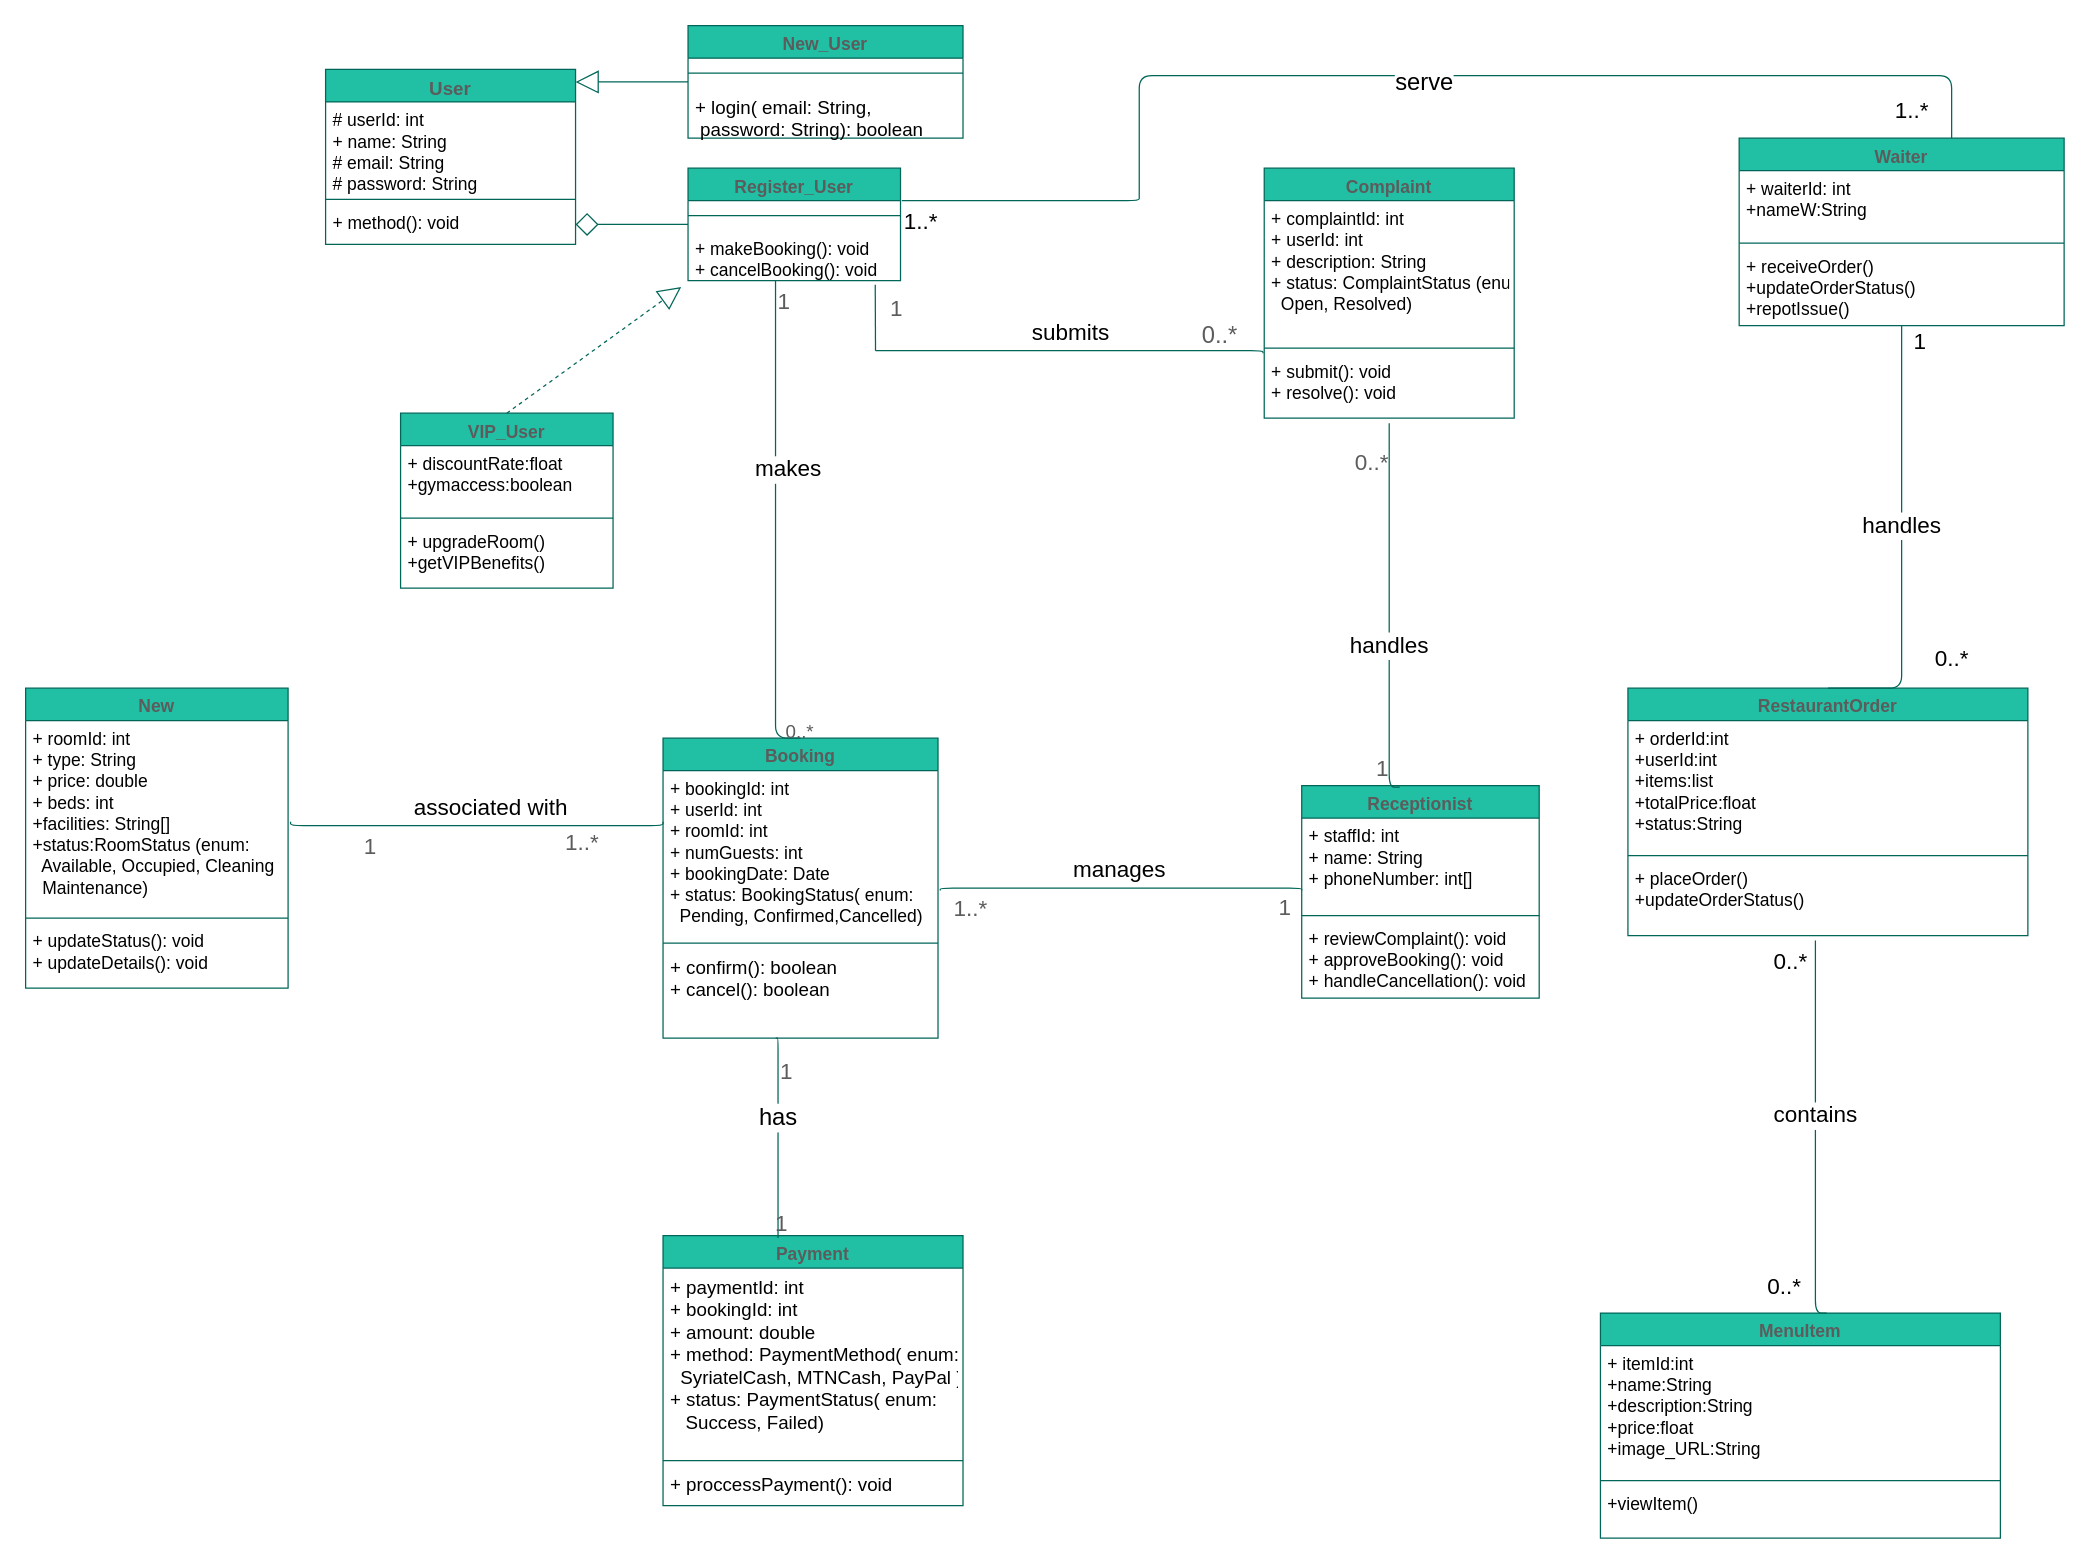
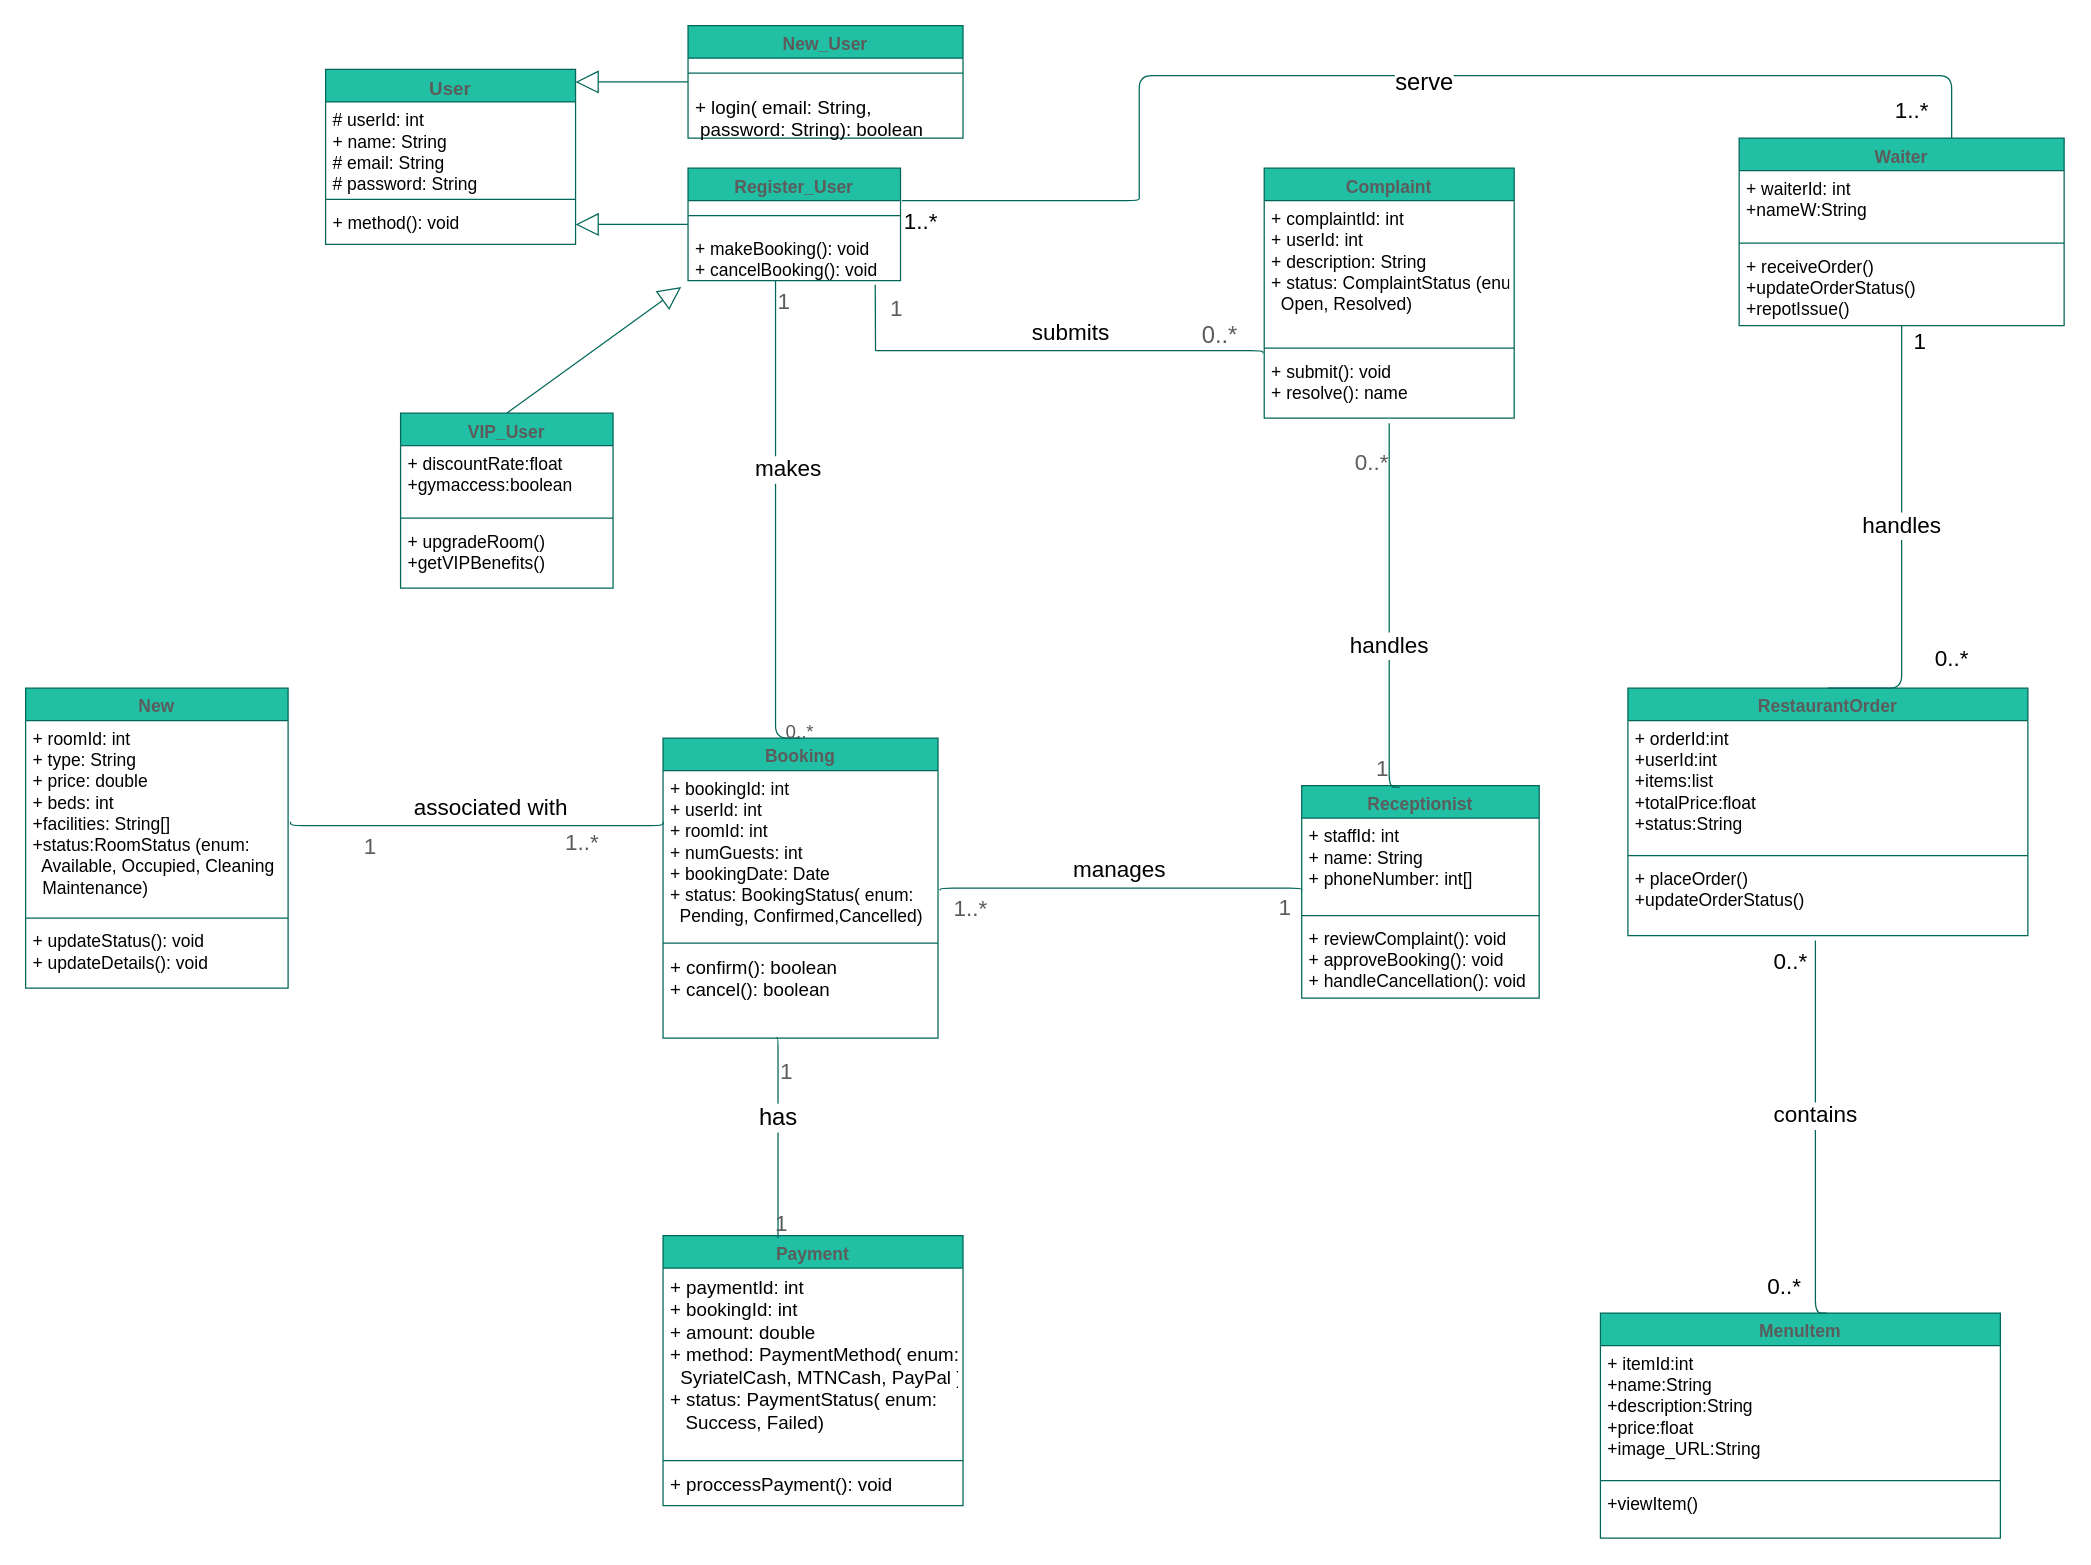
(599, 224) -> (599, 224)
(584, 357) -> (584, 357)
(1338, 372) -> (1338, 372)
